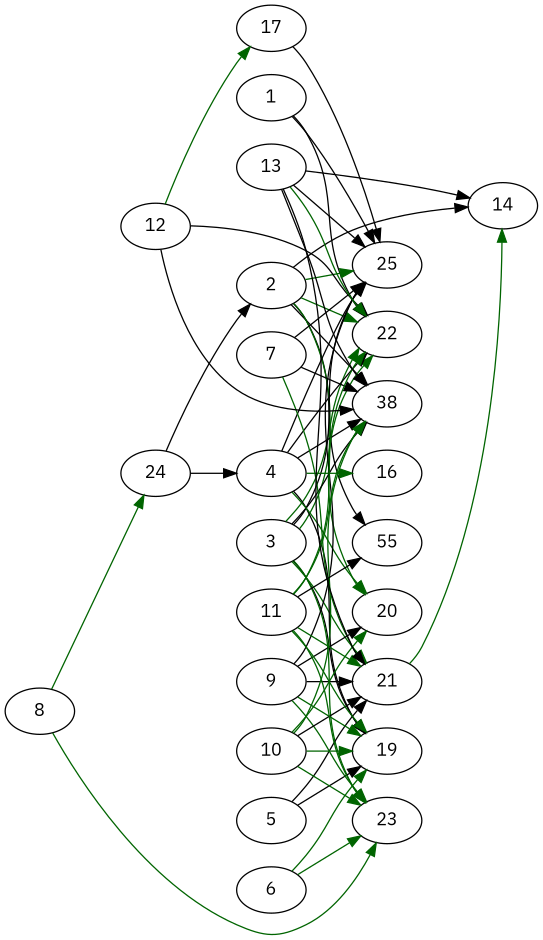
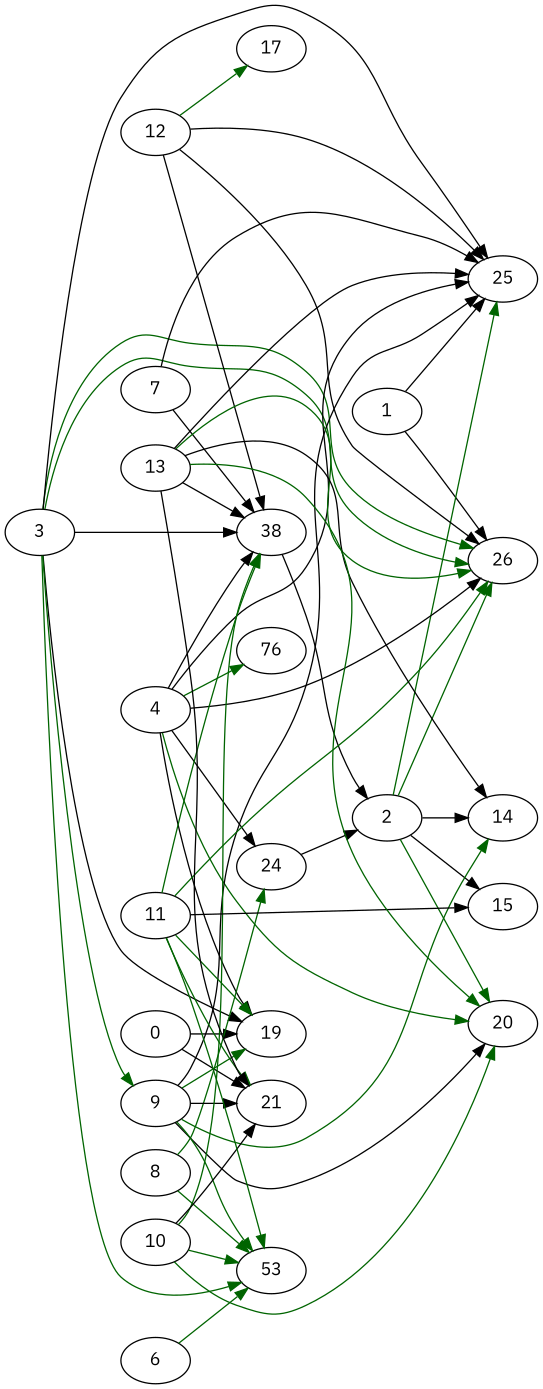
(343, 134) -> (346, 155)
(387, 334) -> (503, 561)
(325, 340) -> (319, 666)
(481, 459) -> (384, 1067)
(207, 473) -> (210, 783)
(387, 473) -> (271, 651)
(321, 515) -> none
(387, 543) -> (503, 907)
(326, 606) -> (68, 819)
none -> (339, 702)
(320, 751) -> none
(271, 821) -> (156, 1034)
(387, 821) -> (271, 1271)
(326, 826) -> none
